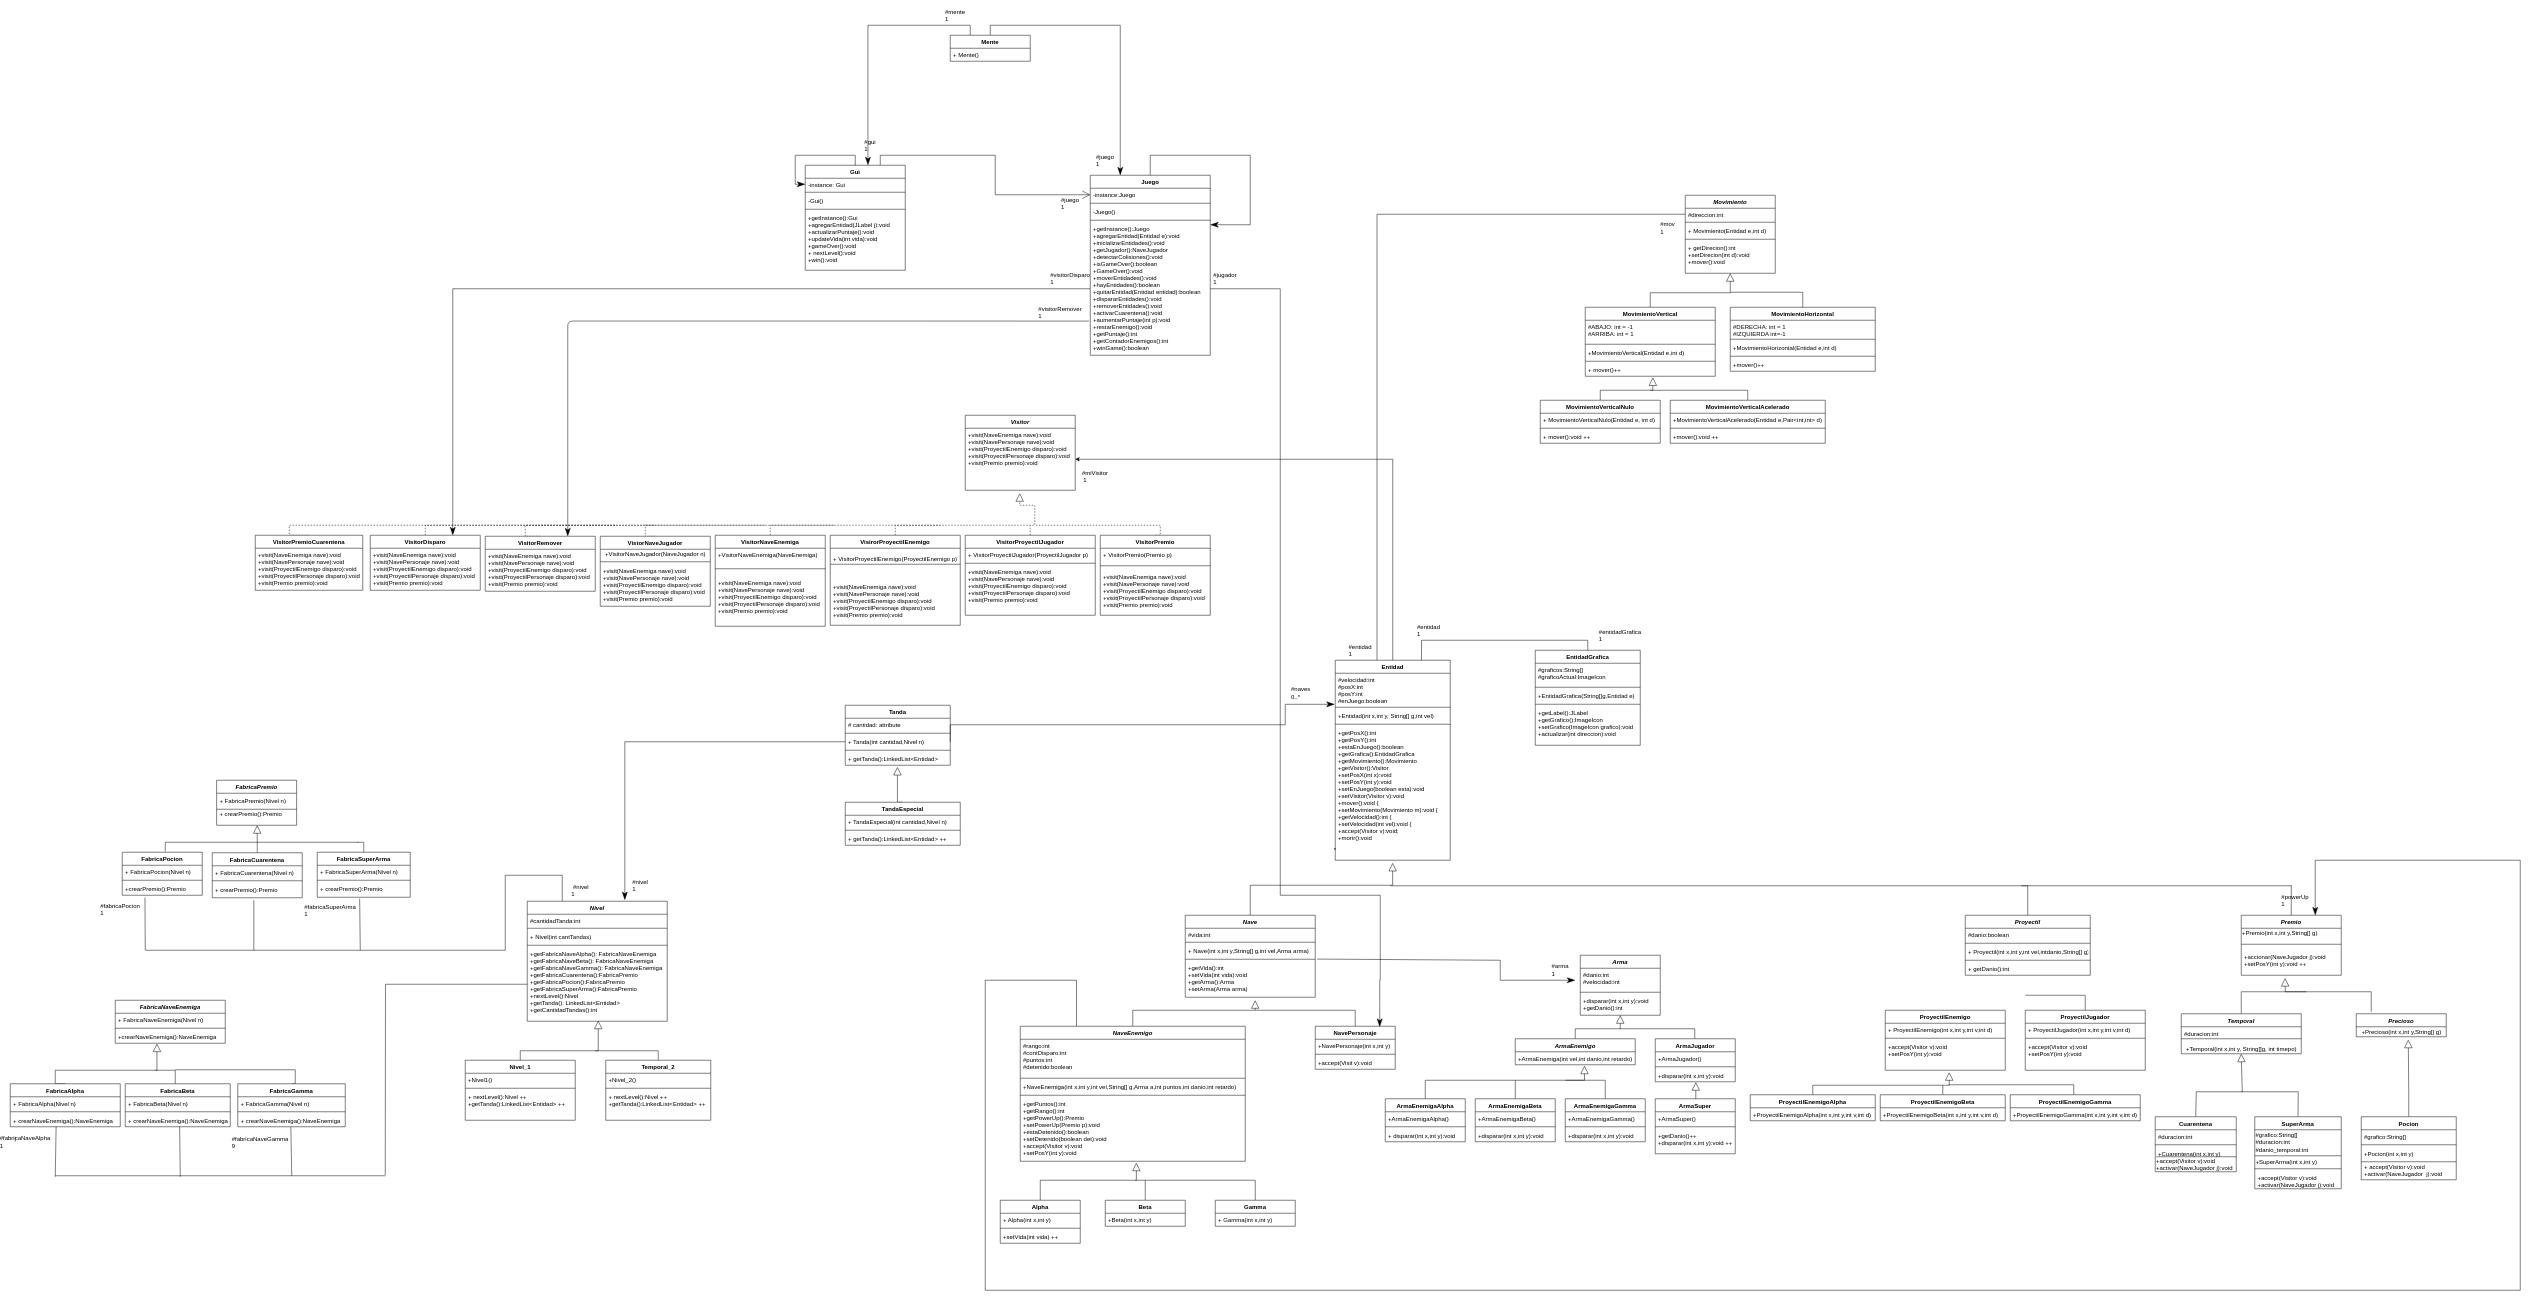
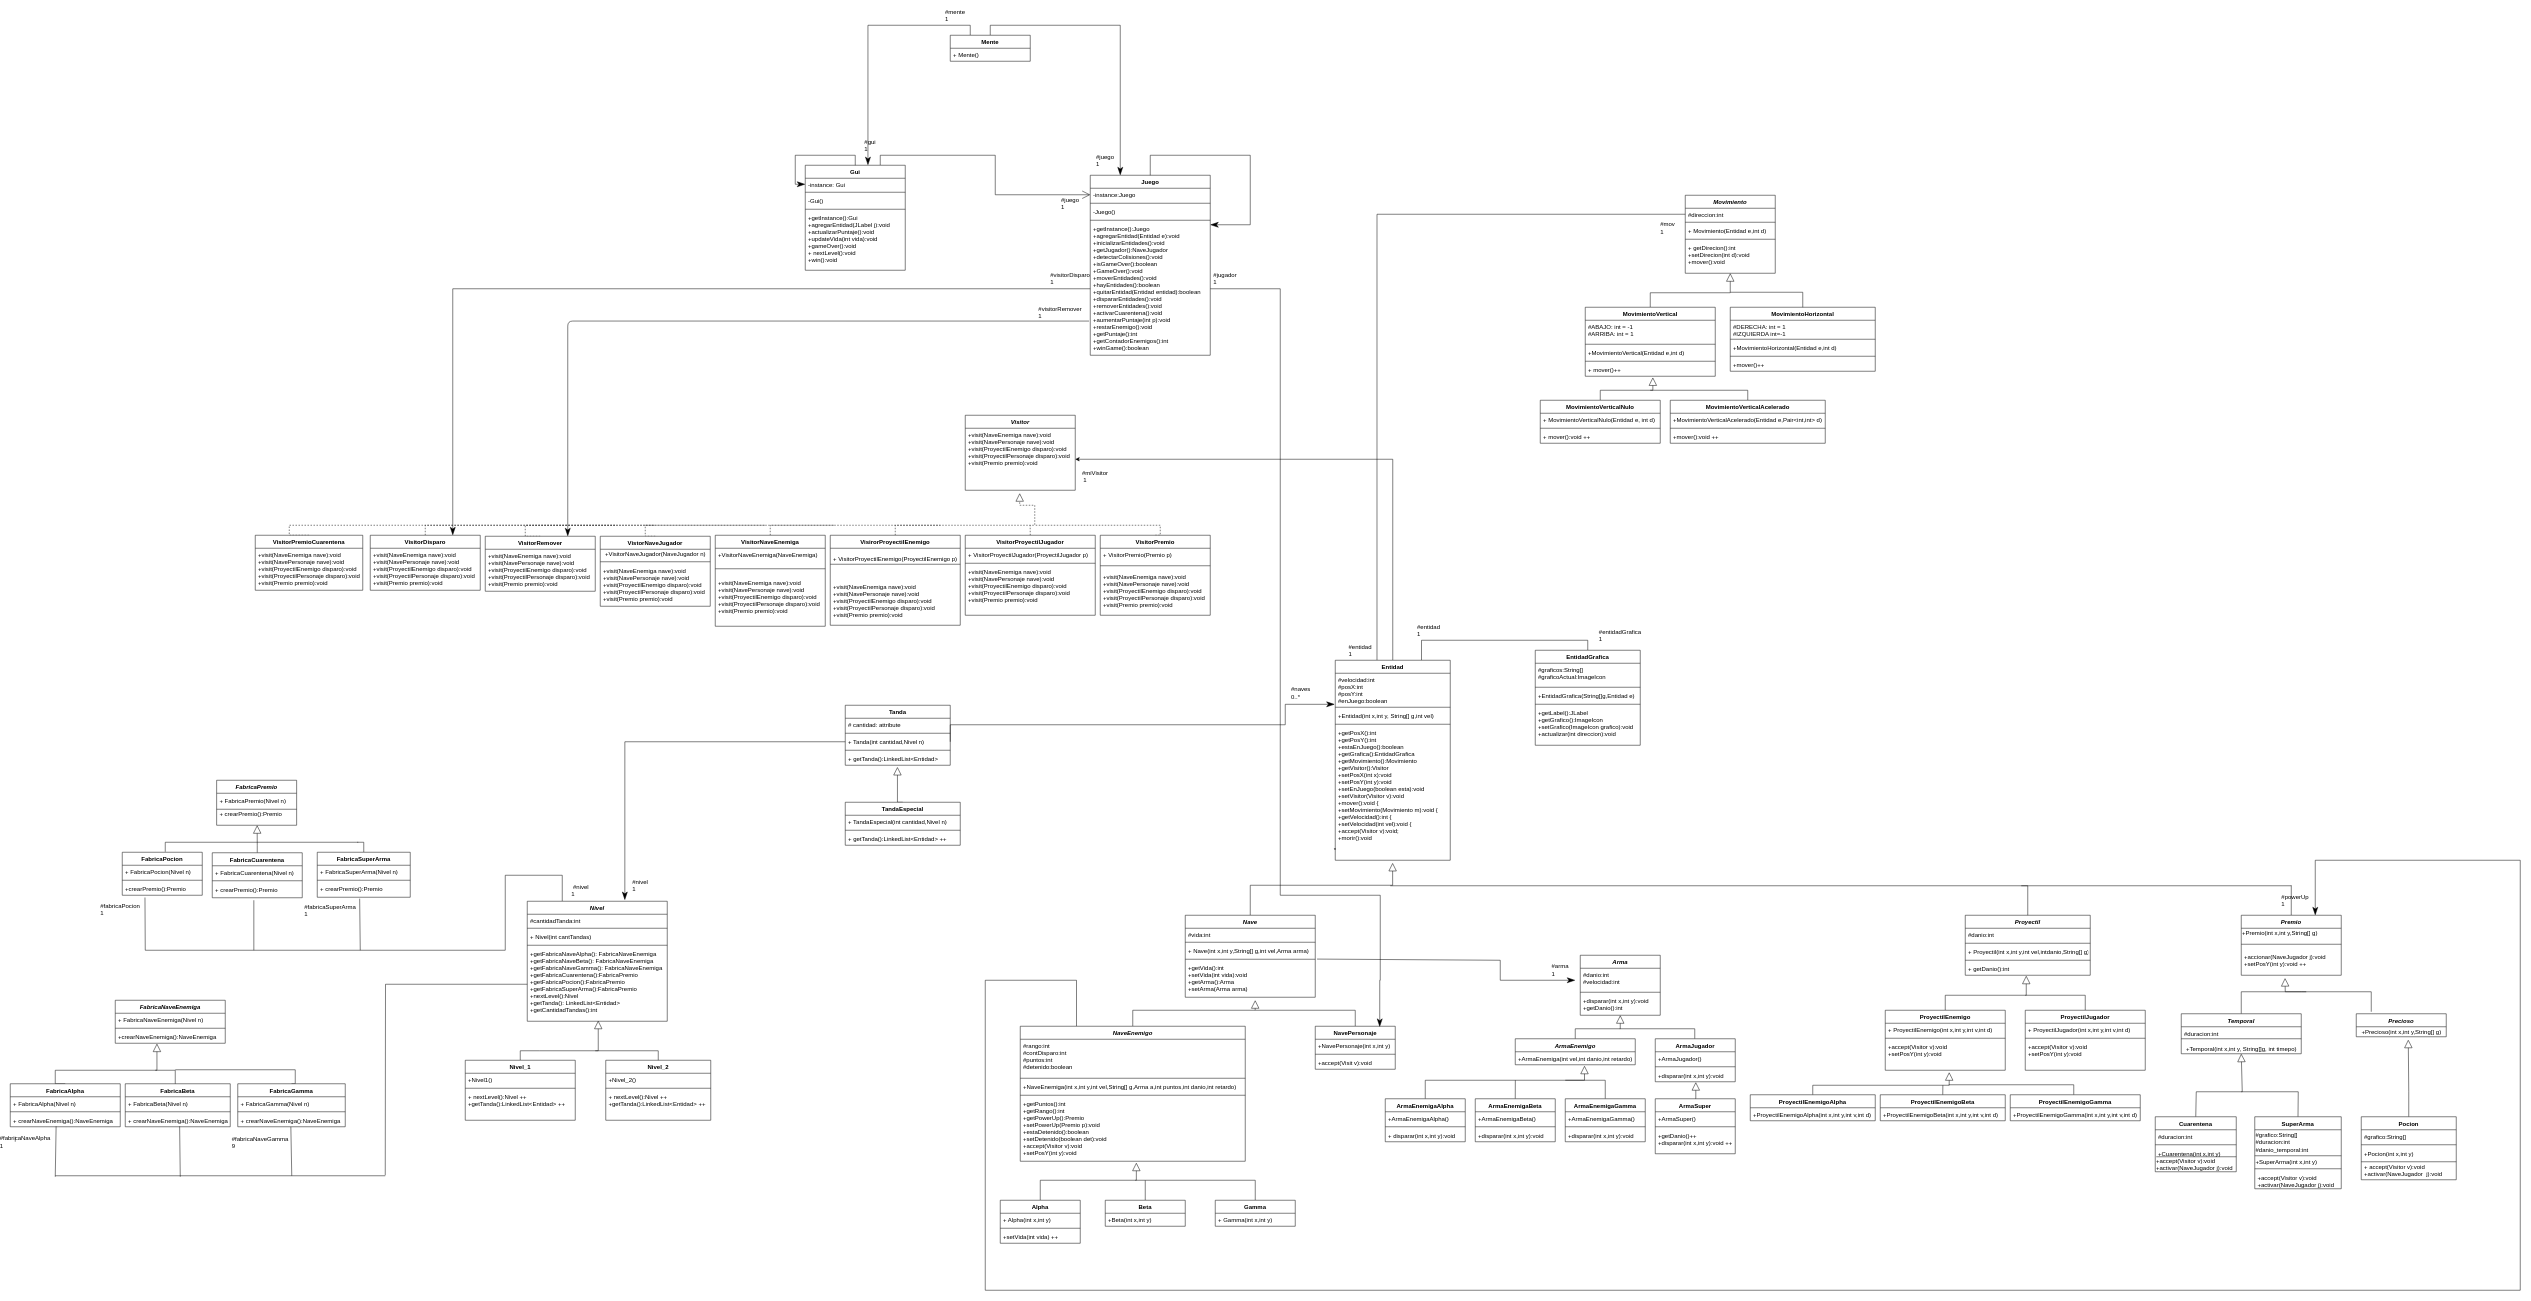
(1989, 935) -> (1982, 935)
none -> (1983, 995)
(658, 1067) -> (658, 1067)
